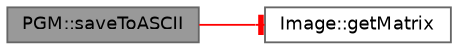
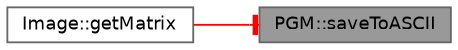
(227, 25) -> (221, 25)
